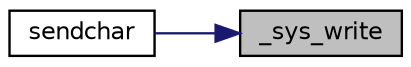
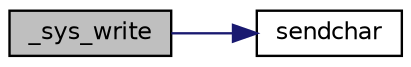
(185, 33) -> (202, 33)
